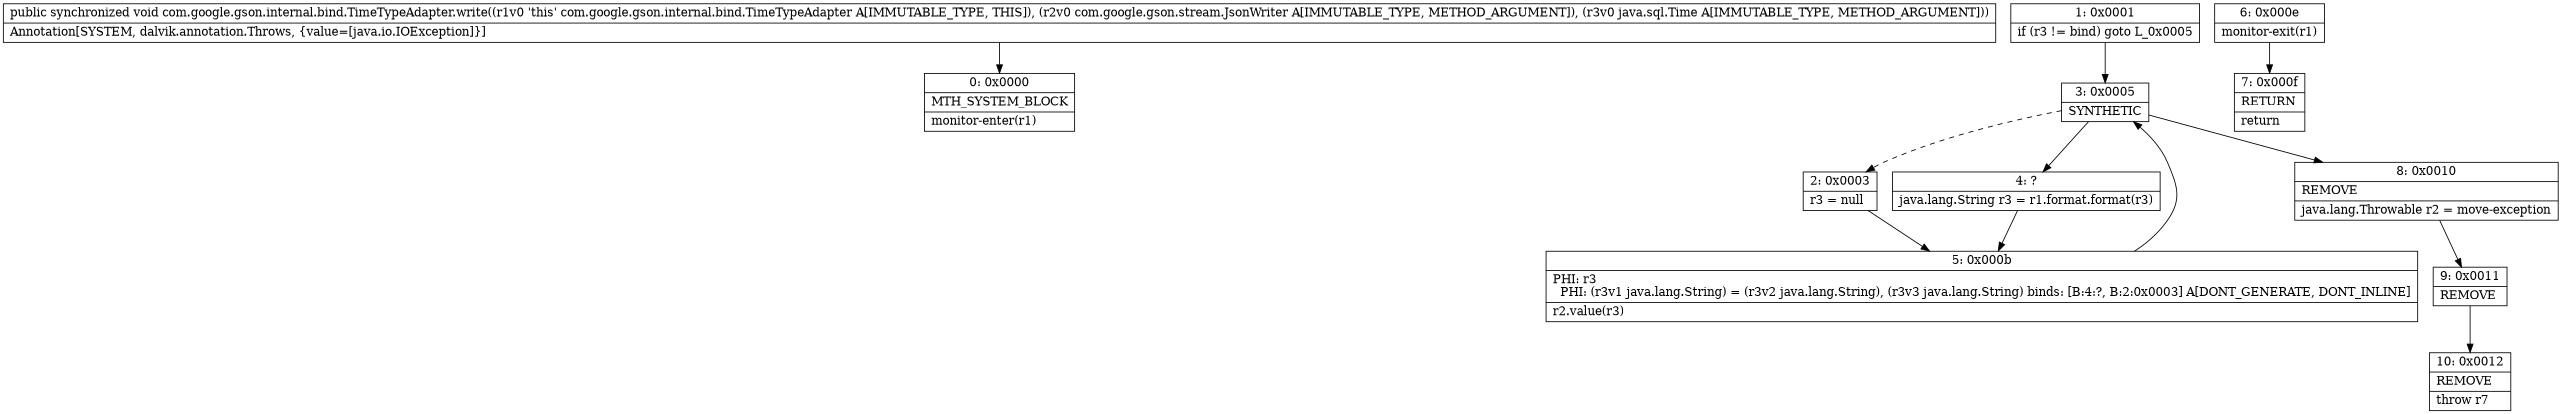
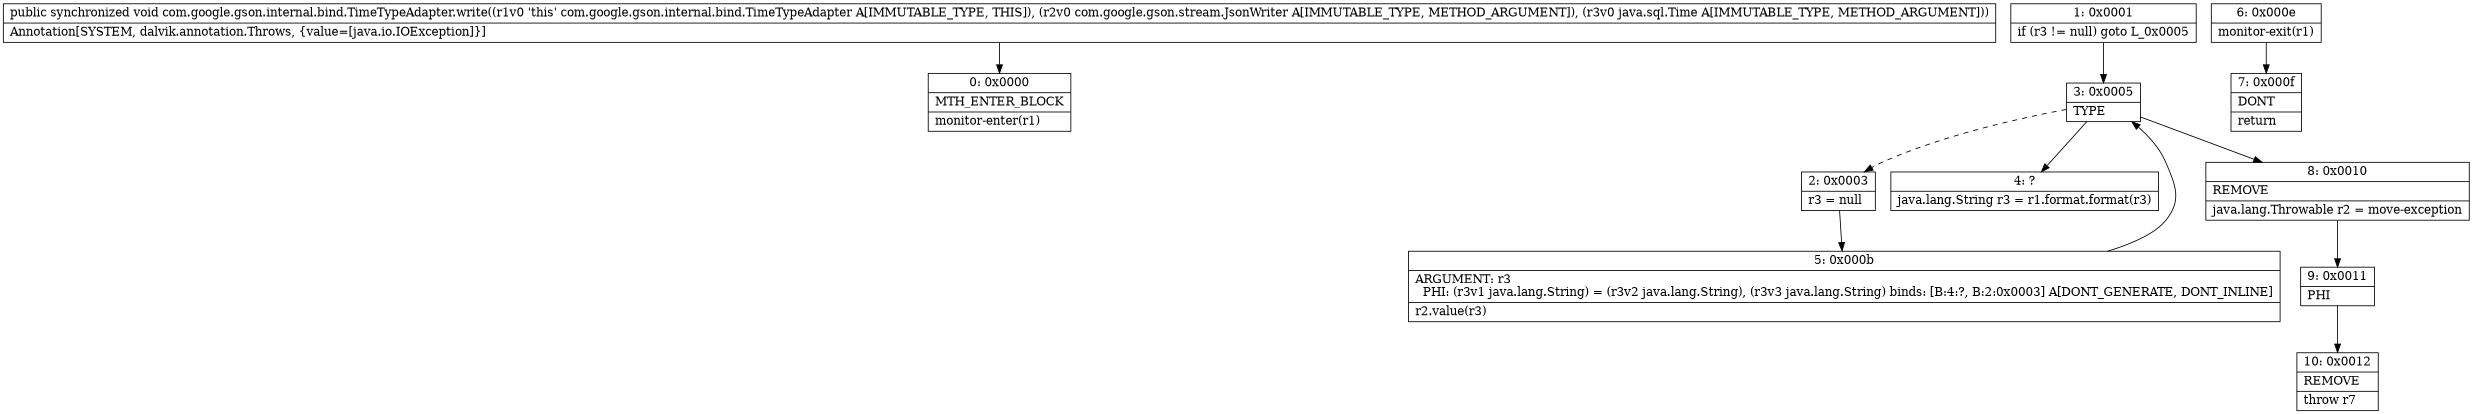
(2105, 32) -> (2104, 32)
(1000, 102) -> (1000, 102)
(2268, 102) -> (2256, 102)
(2105, 112) -> (2090, 112)
(2010, 227) -> none
(1577, 280) -> (1465, 280)
(2468, 296) -> (2319, 296)
